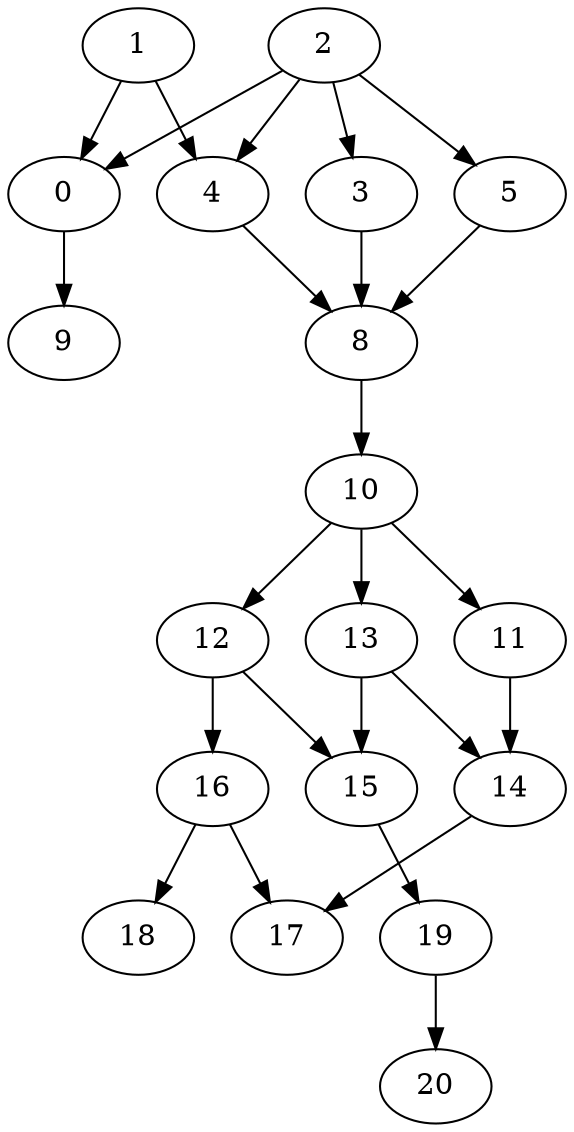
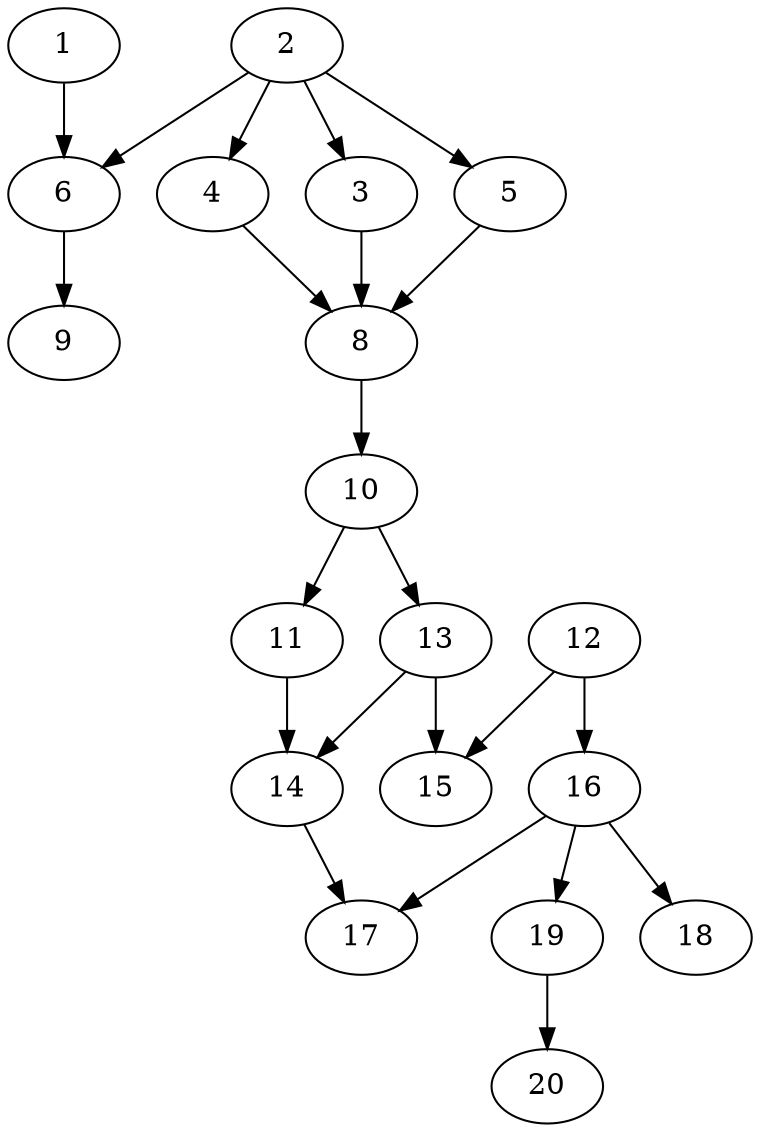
(171, 111) -> none
(64, 194) -> (64, 194)
(295, 558) -> none
(392, 851) -> (568, 853)
